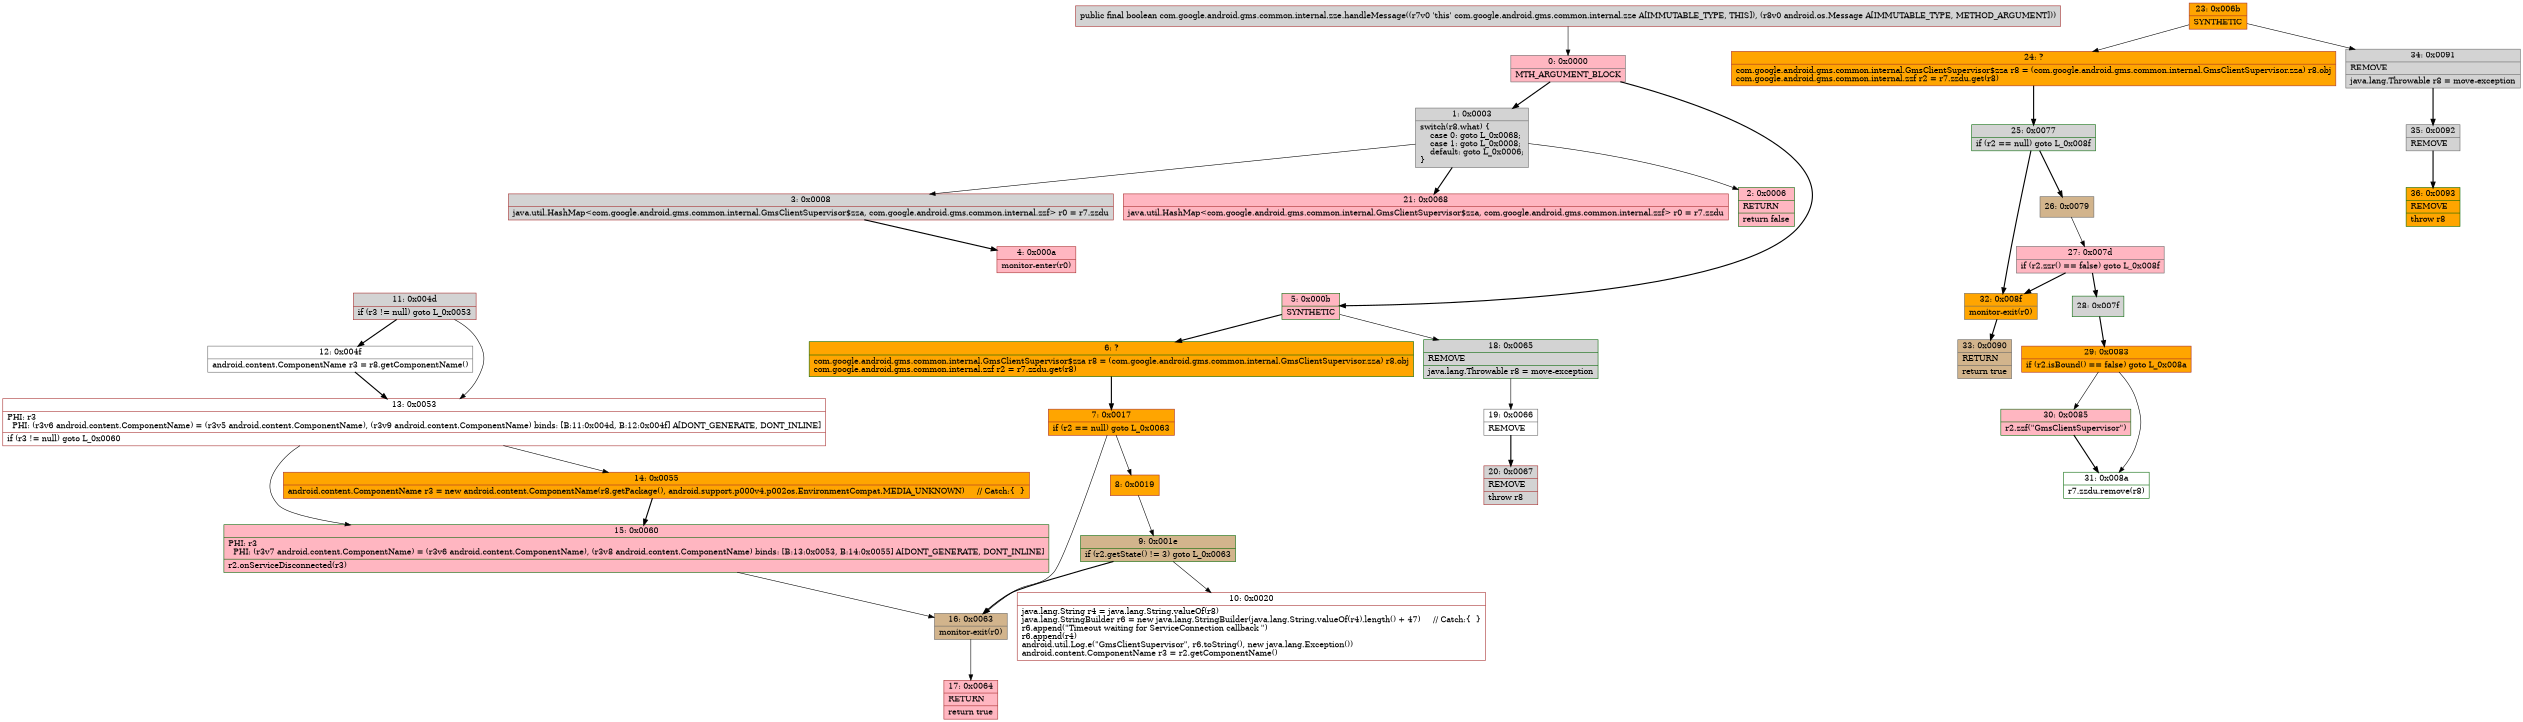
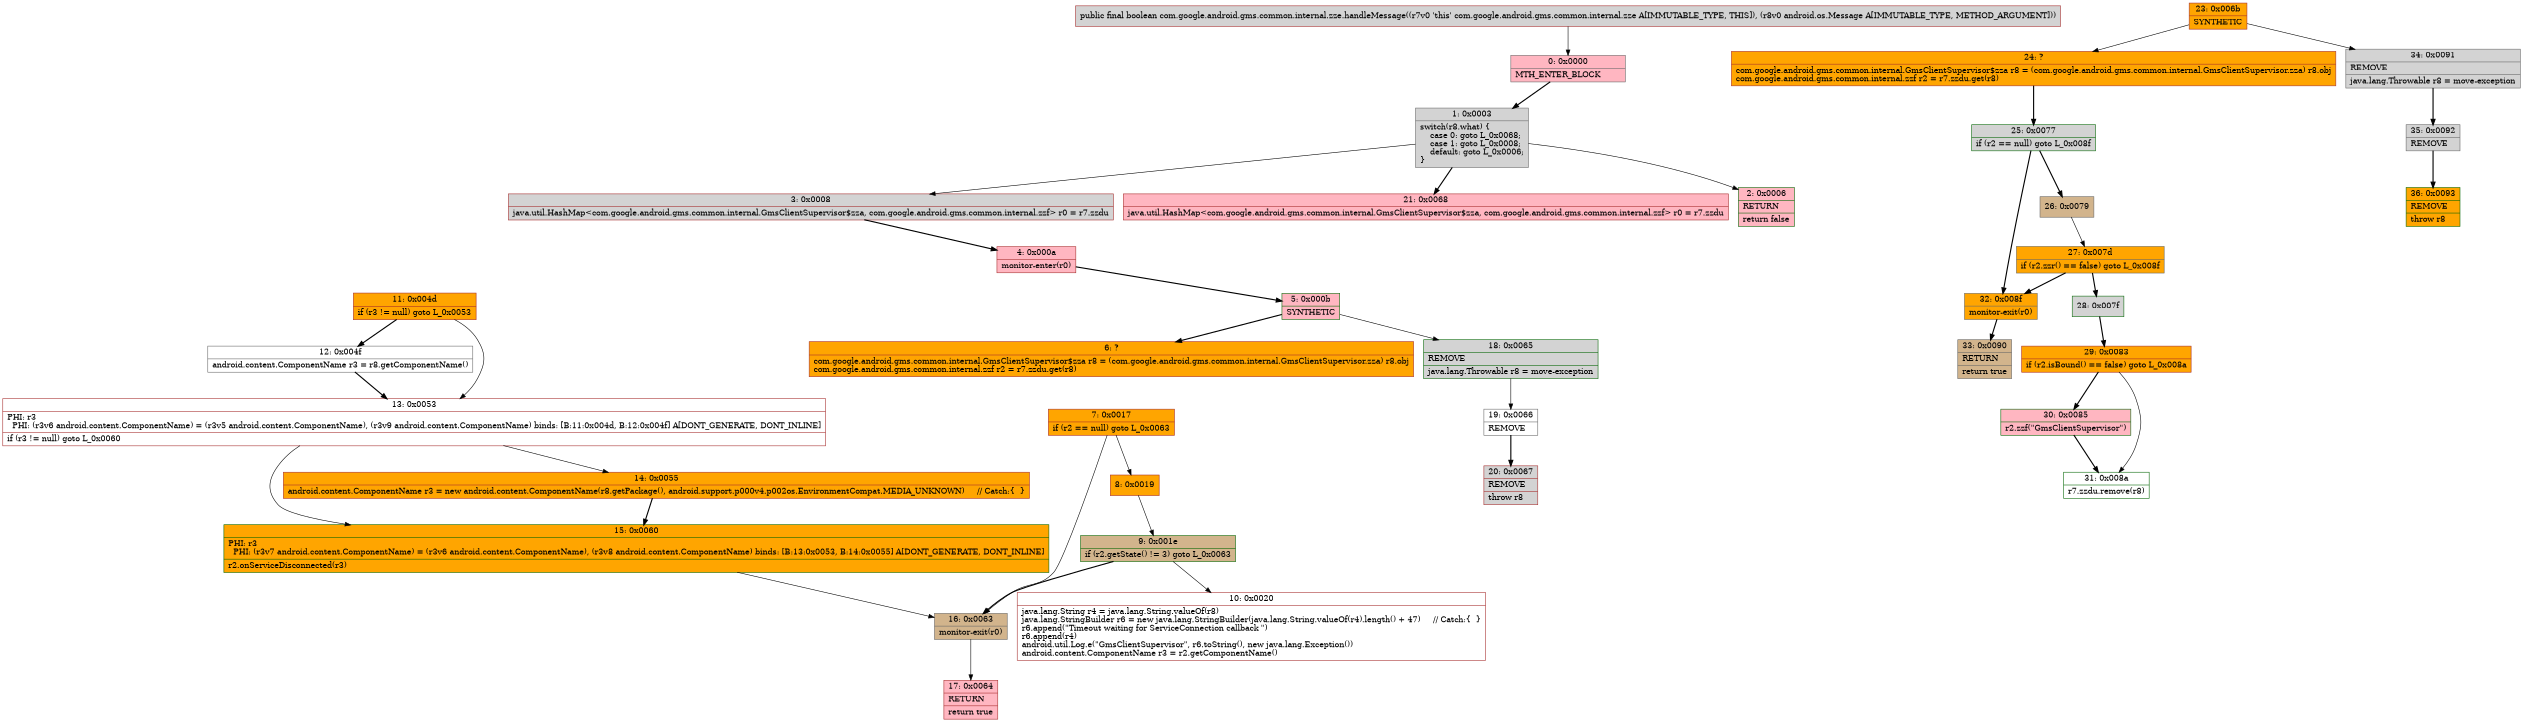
(1568, 75) -> (1558, 75)
(2090, 260) -> (2090, 260)
(1710, 269) -> (1176, 283)
(415, 306) -> (415, 306)
(1111, 359) -> (1111, 359)
(2088, 388) -> (2088, 388)
(1111, 390) -> none
(636, 549) -> (636, 549)
